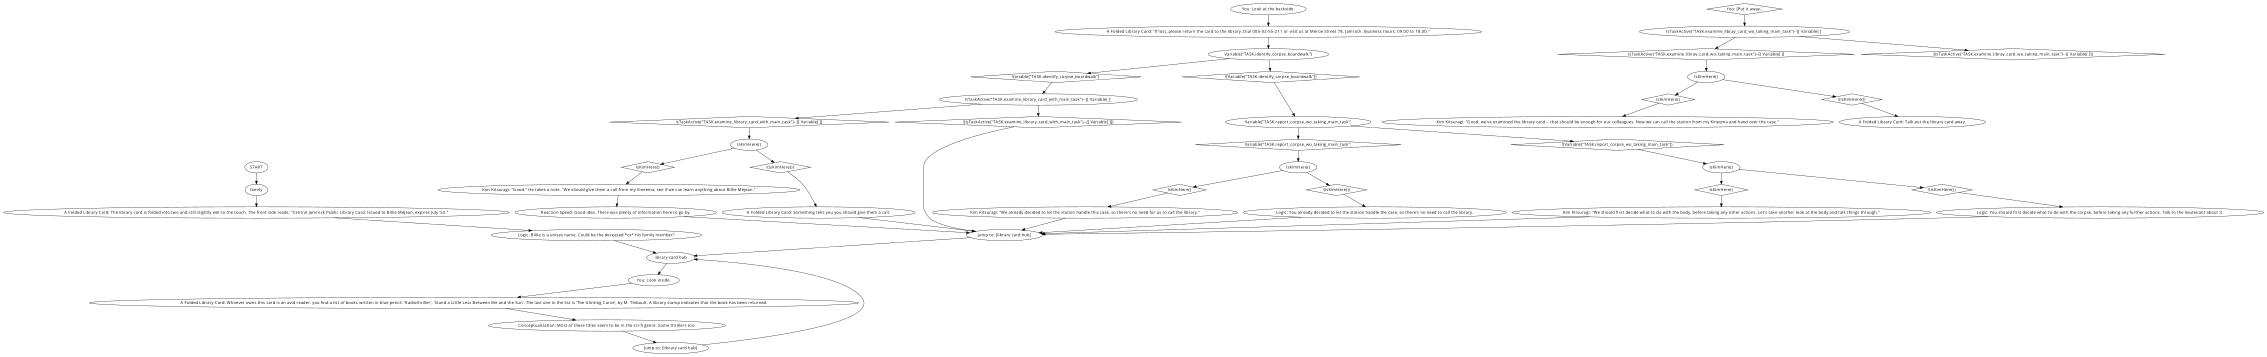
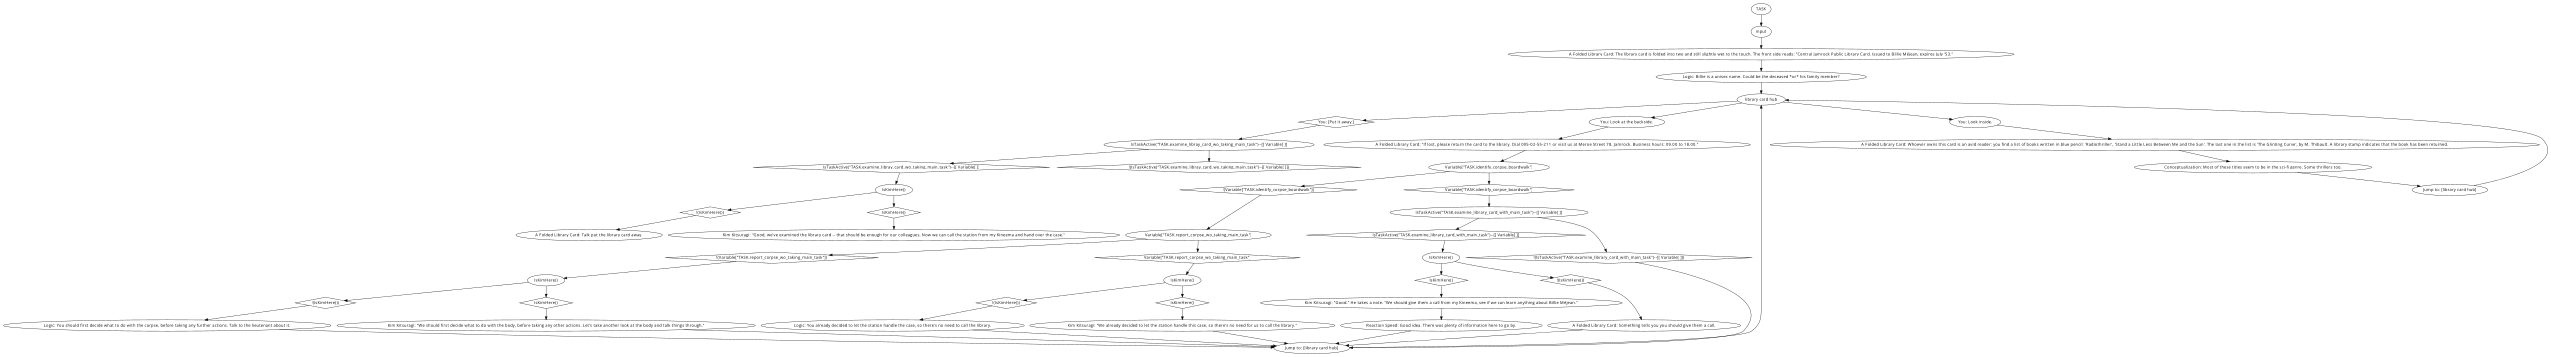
none -> (1698, 110)
none -> (1552, 111)
(256, 167) -> (1761, 9)
(256, 190) -> (1761, 32)
